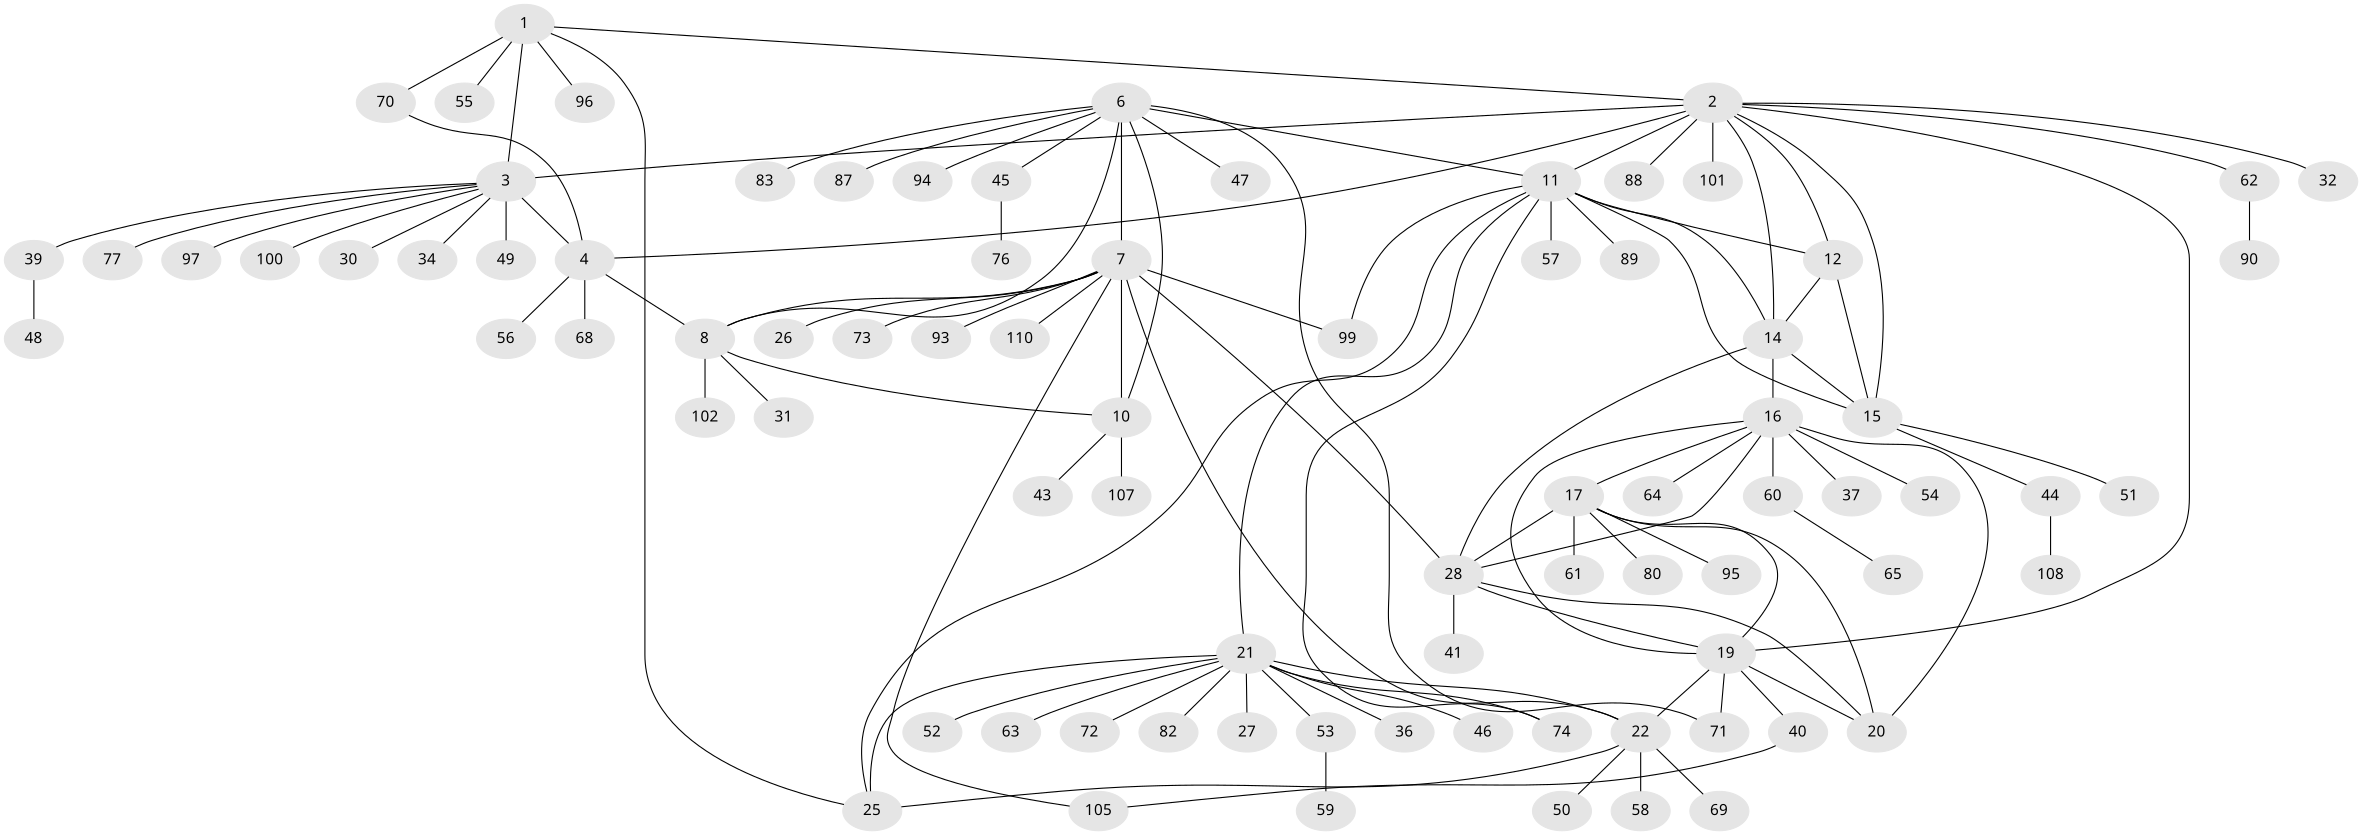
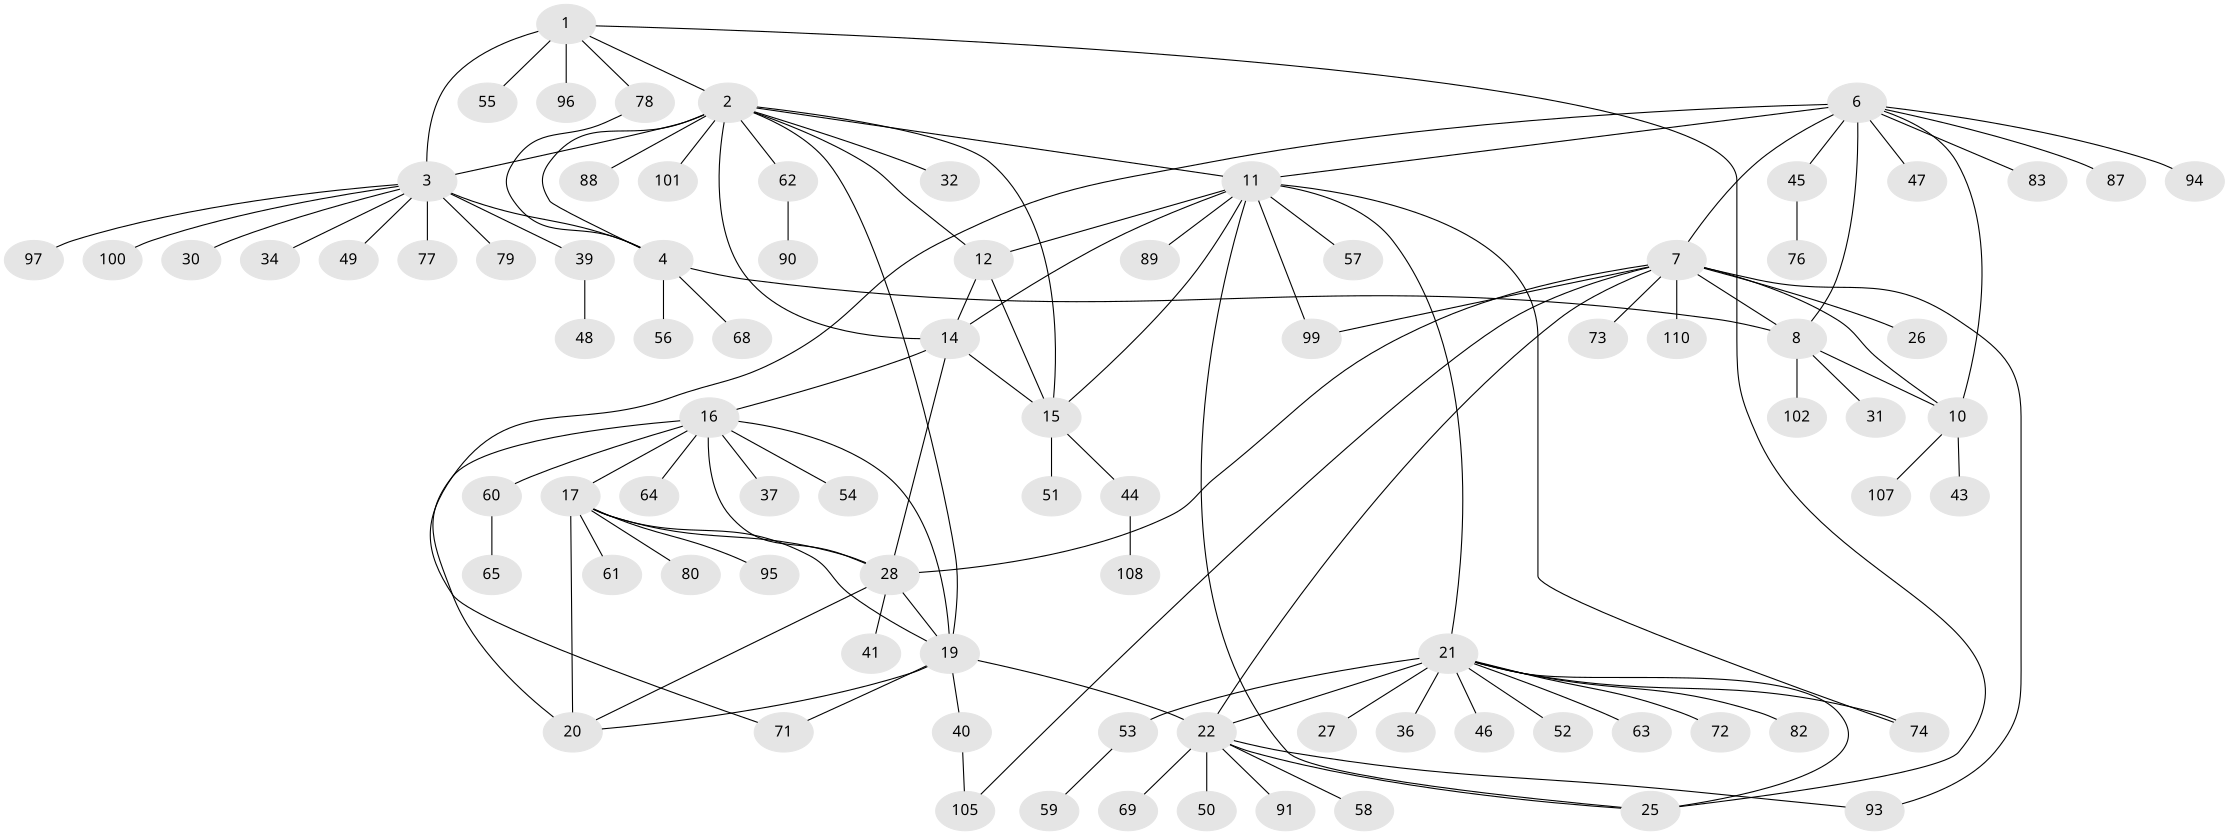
(386, 103) -> (645, 103)
none -> (506, 260)
none -> (1539, 779)
none -> (1285, 811)
